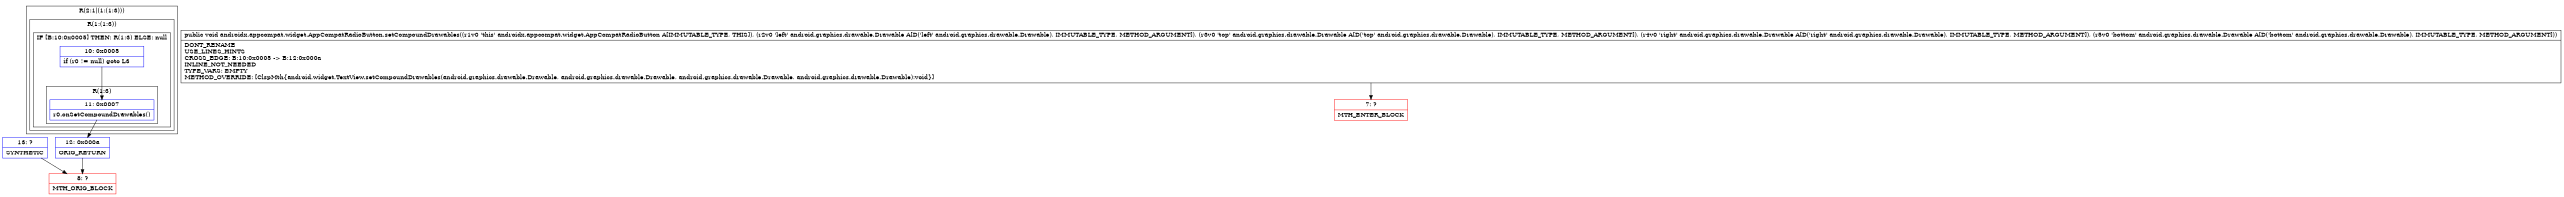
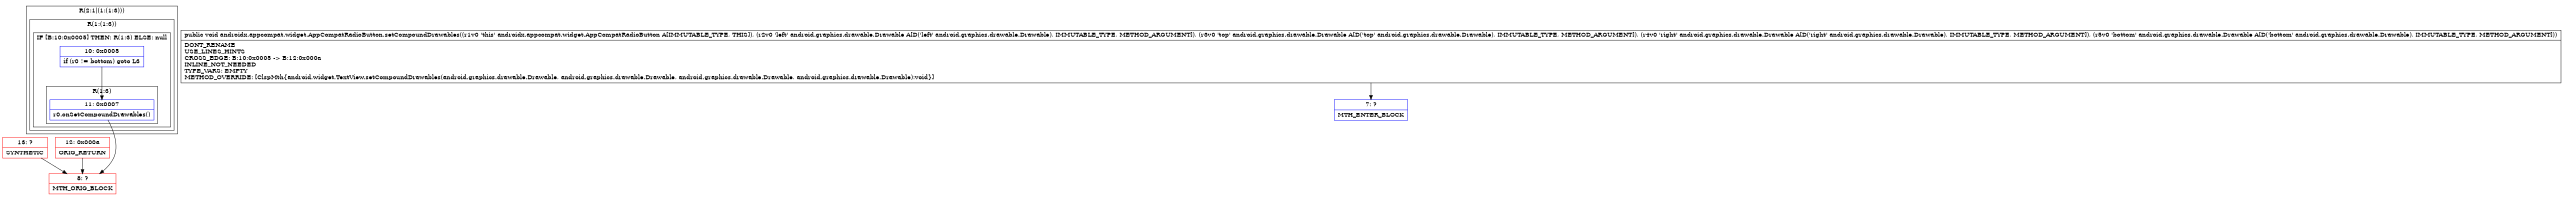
(97, 62) -> (102, 62)
(1371, 110) -> (1371, 110)
(93, 127) -> (116, 147)
(25, 148) -> (25, 148)
(83, 148) -> (83, 148)
